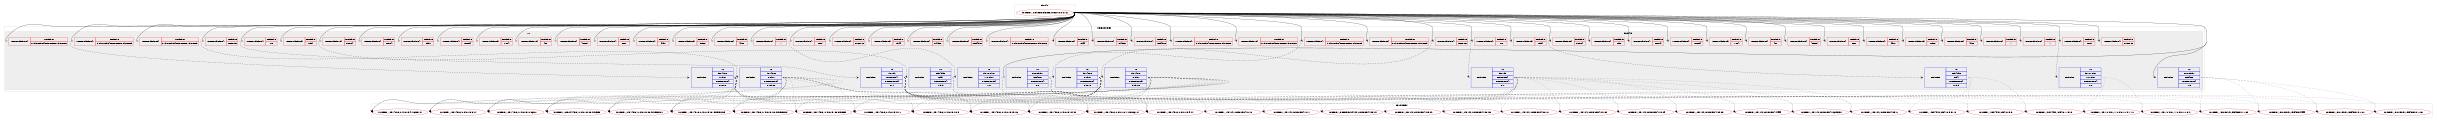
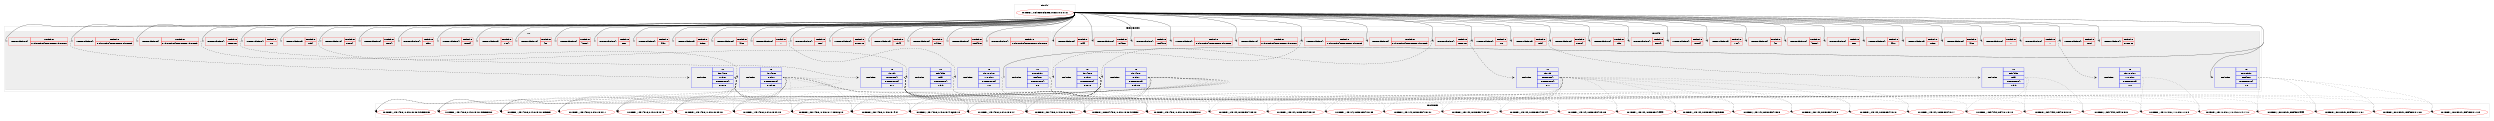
(1353, 112) -> (1238, 112)
none -> (1762, 112)
